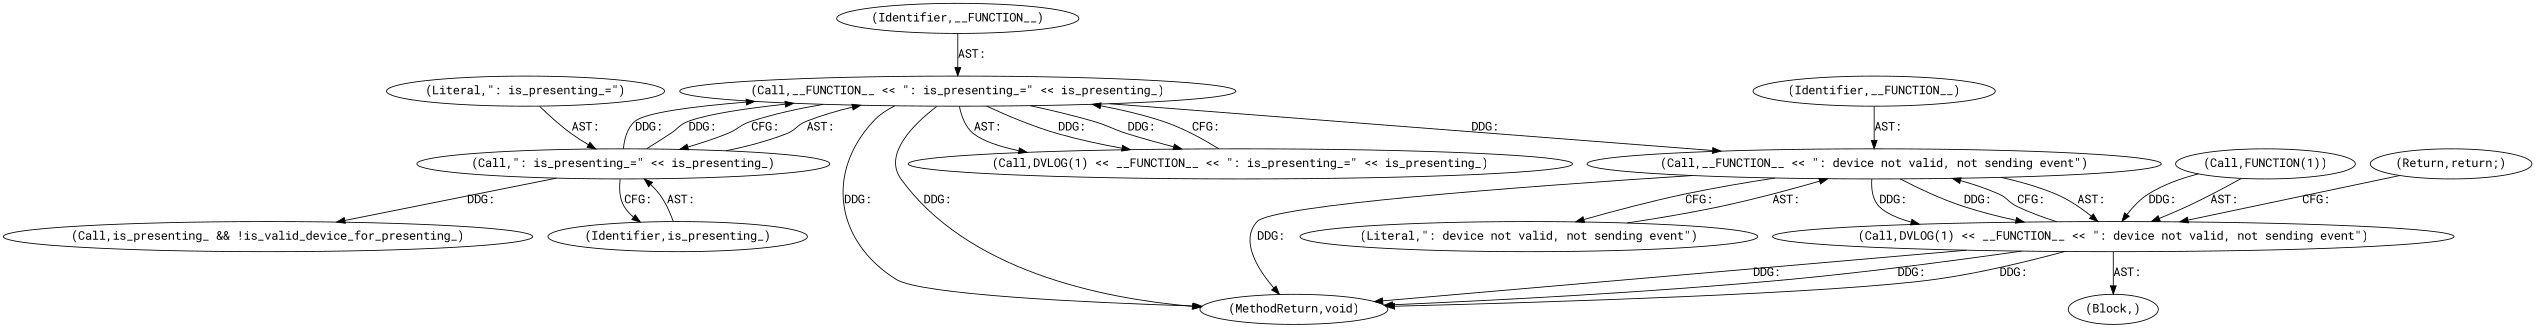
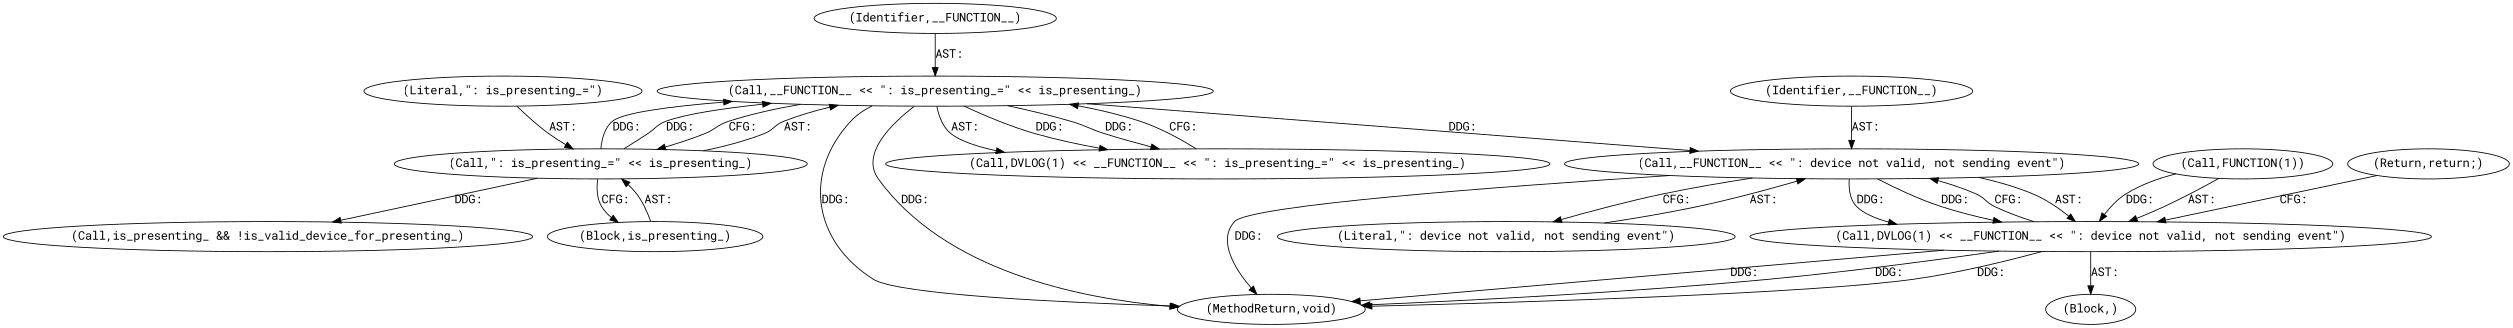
(678, 237) -> (655, 237)
